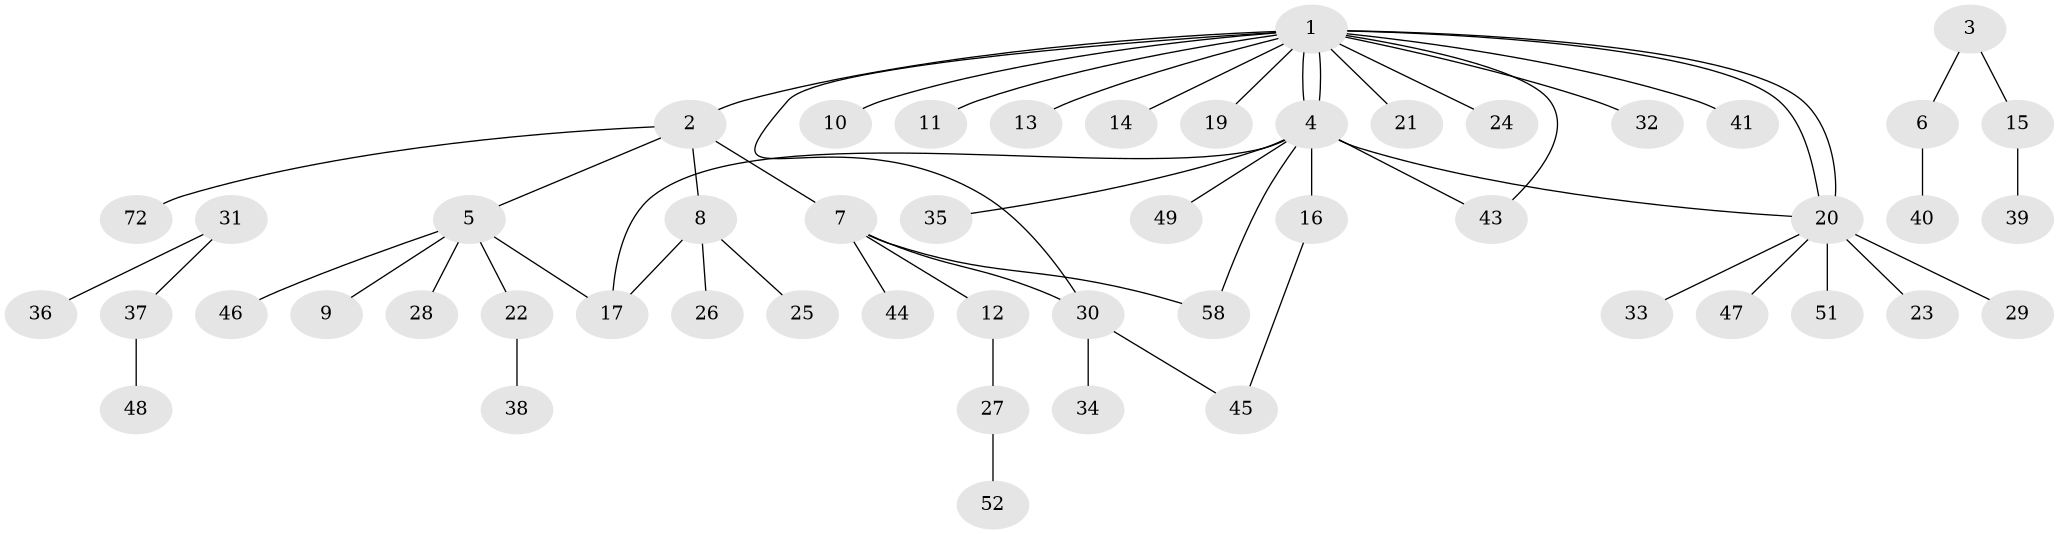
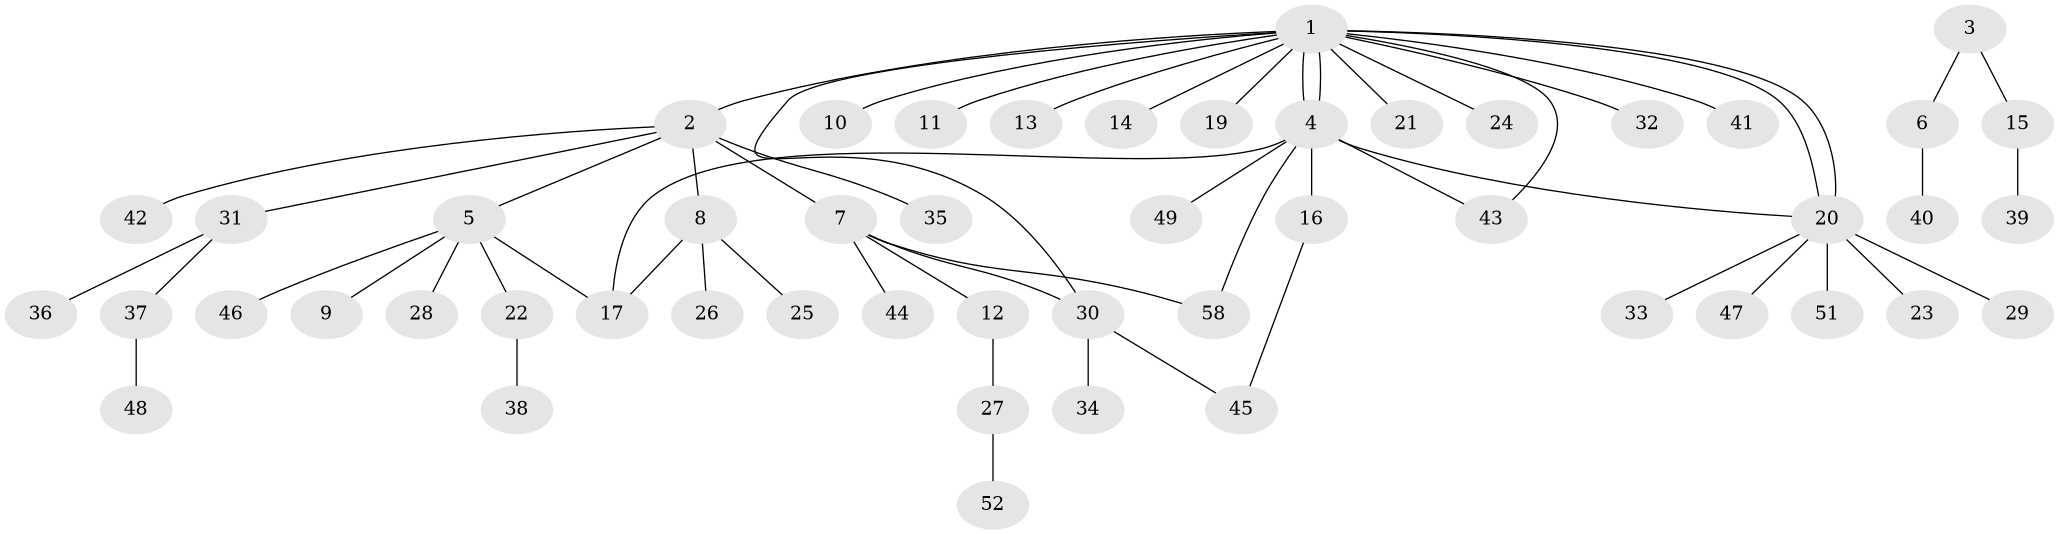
none -> (461, 172)
(1130, 184) -> (814, 171)
(136, 219) -> (136, 219)
